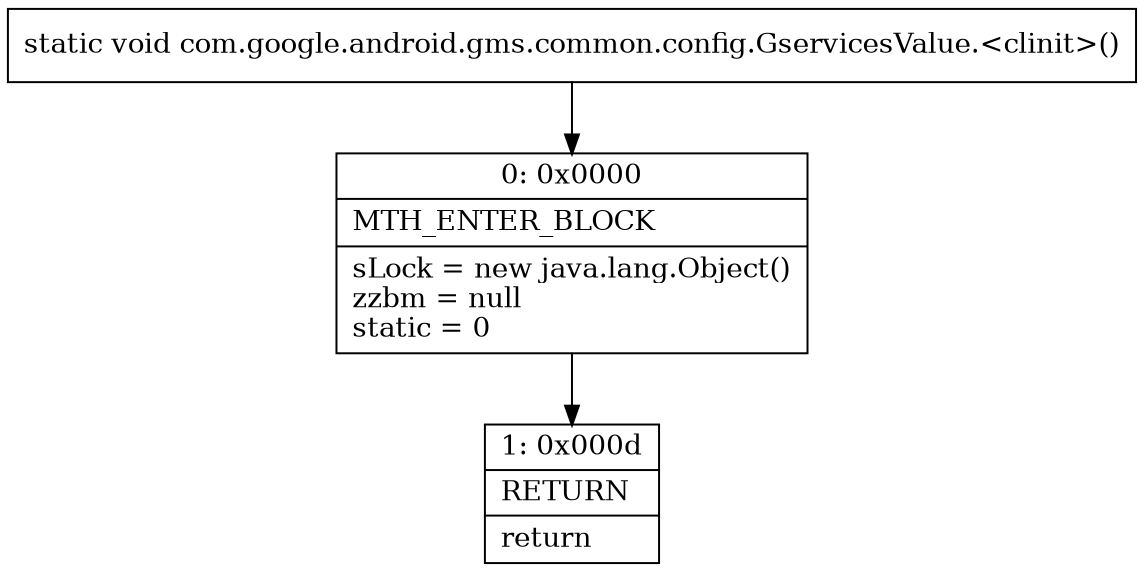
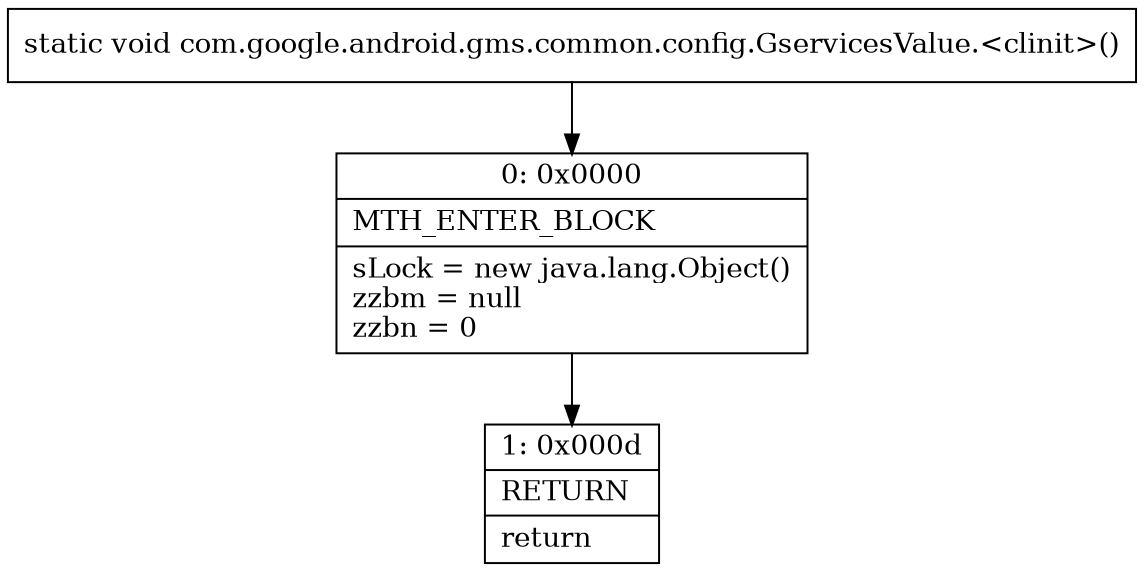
(422, 329) -> (416, 329)
